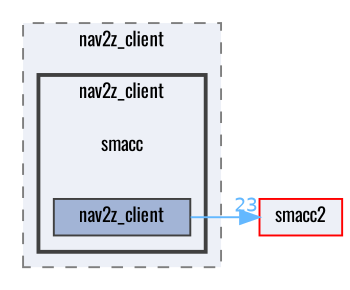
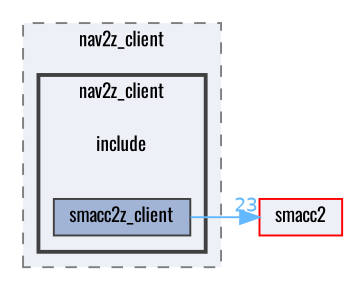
(122, 146) -> (122, 146)
(122, 217) -> (122, 217)
